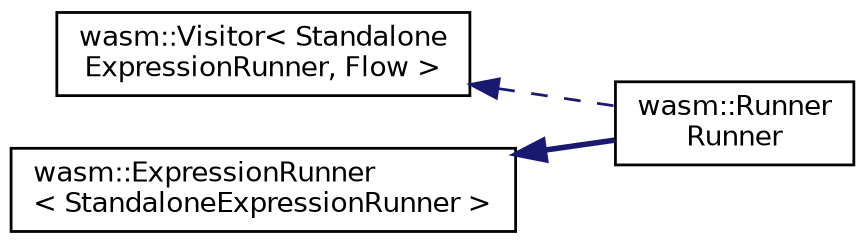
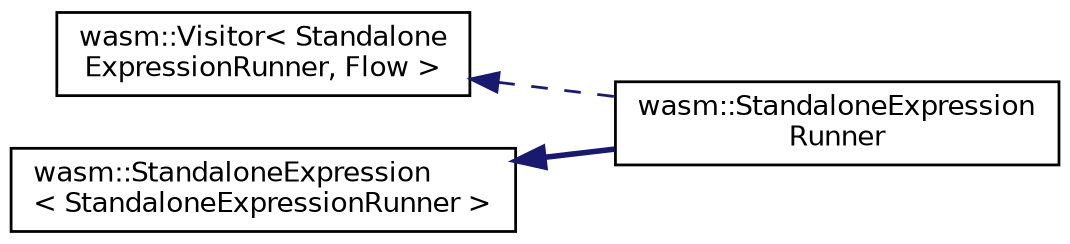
(735, 123) -> (837, 123)
(263, 190) -> (263, 190)
